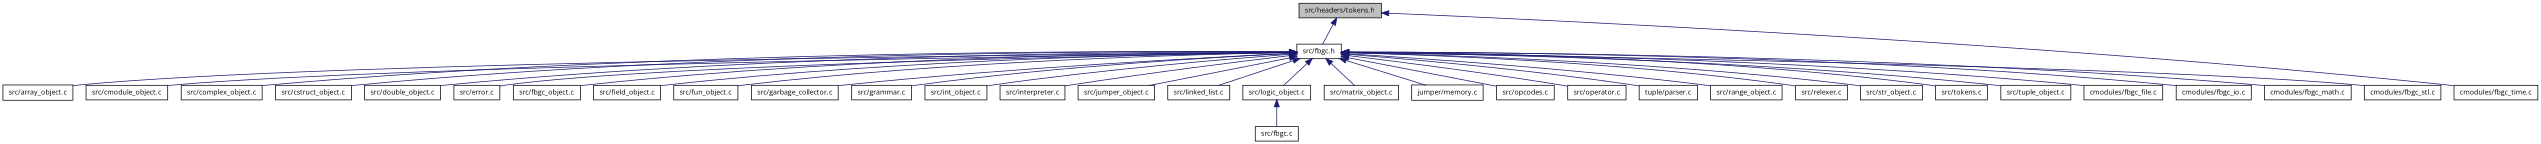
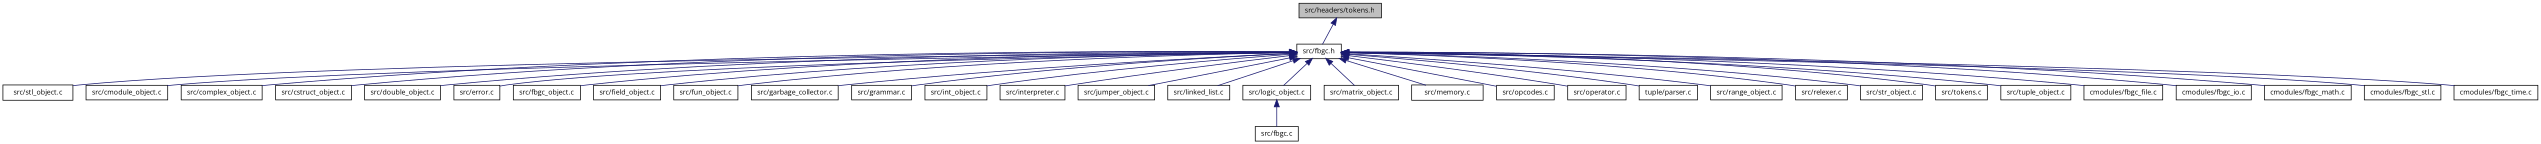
(1922, 42) -> (1902, 63)
(38, 93) -> (38, 93)
(1447, 93) -> (1447, 93)
